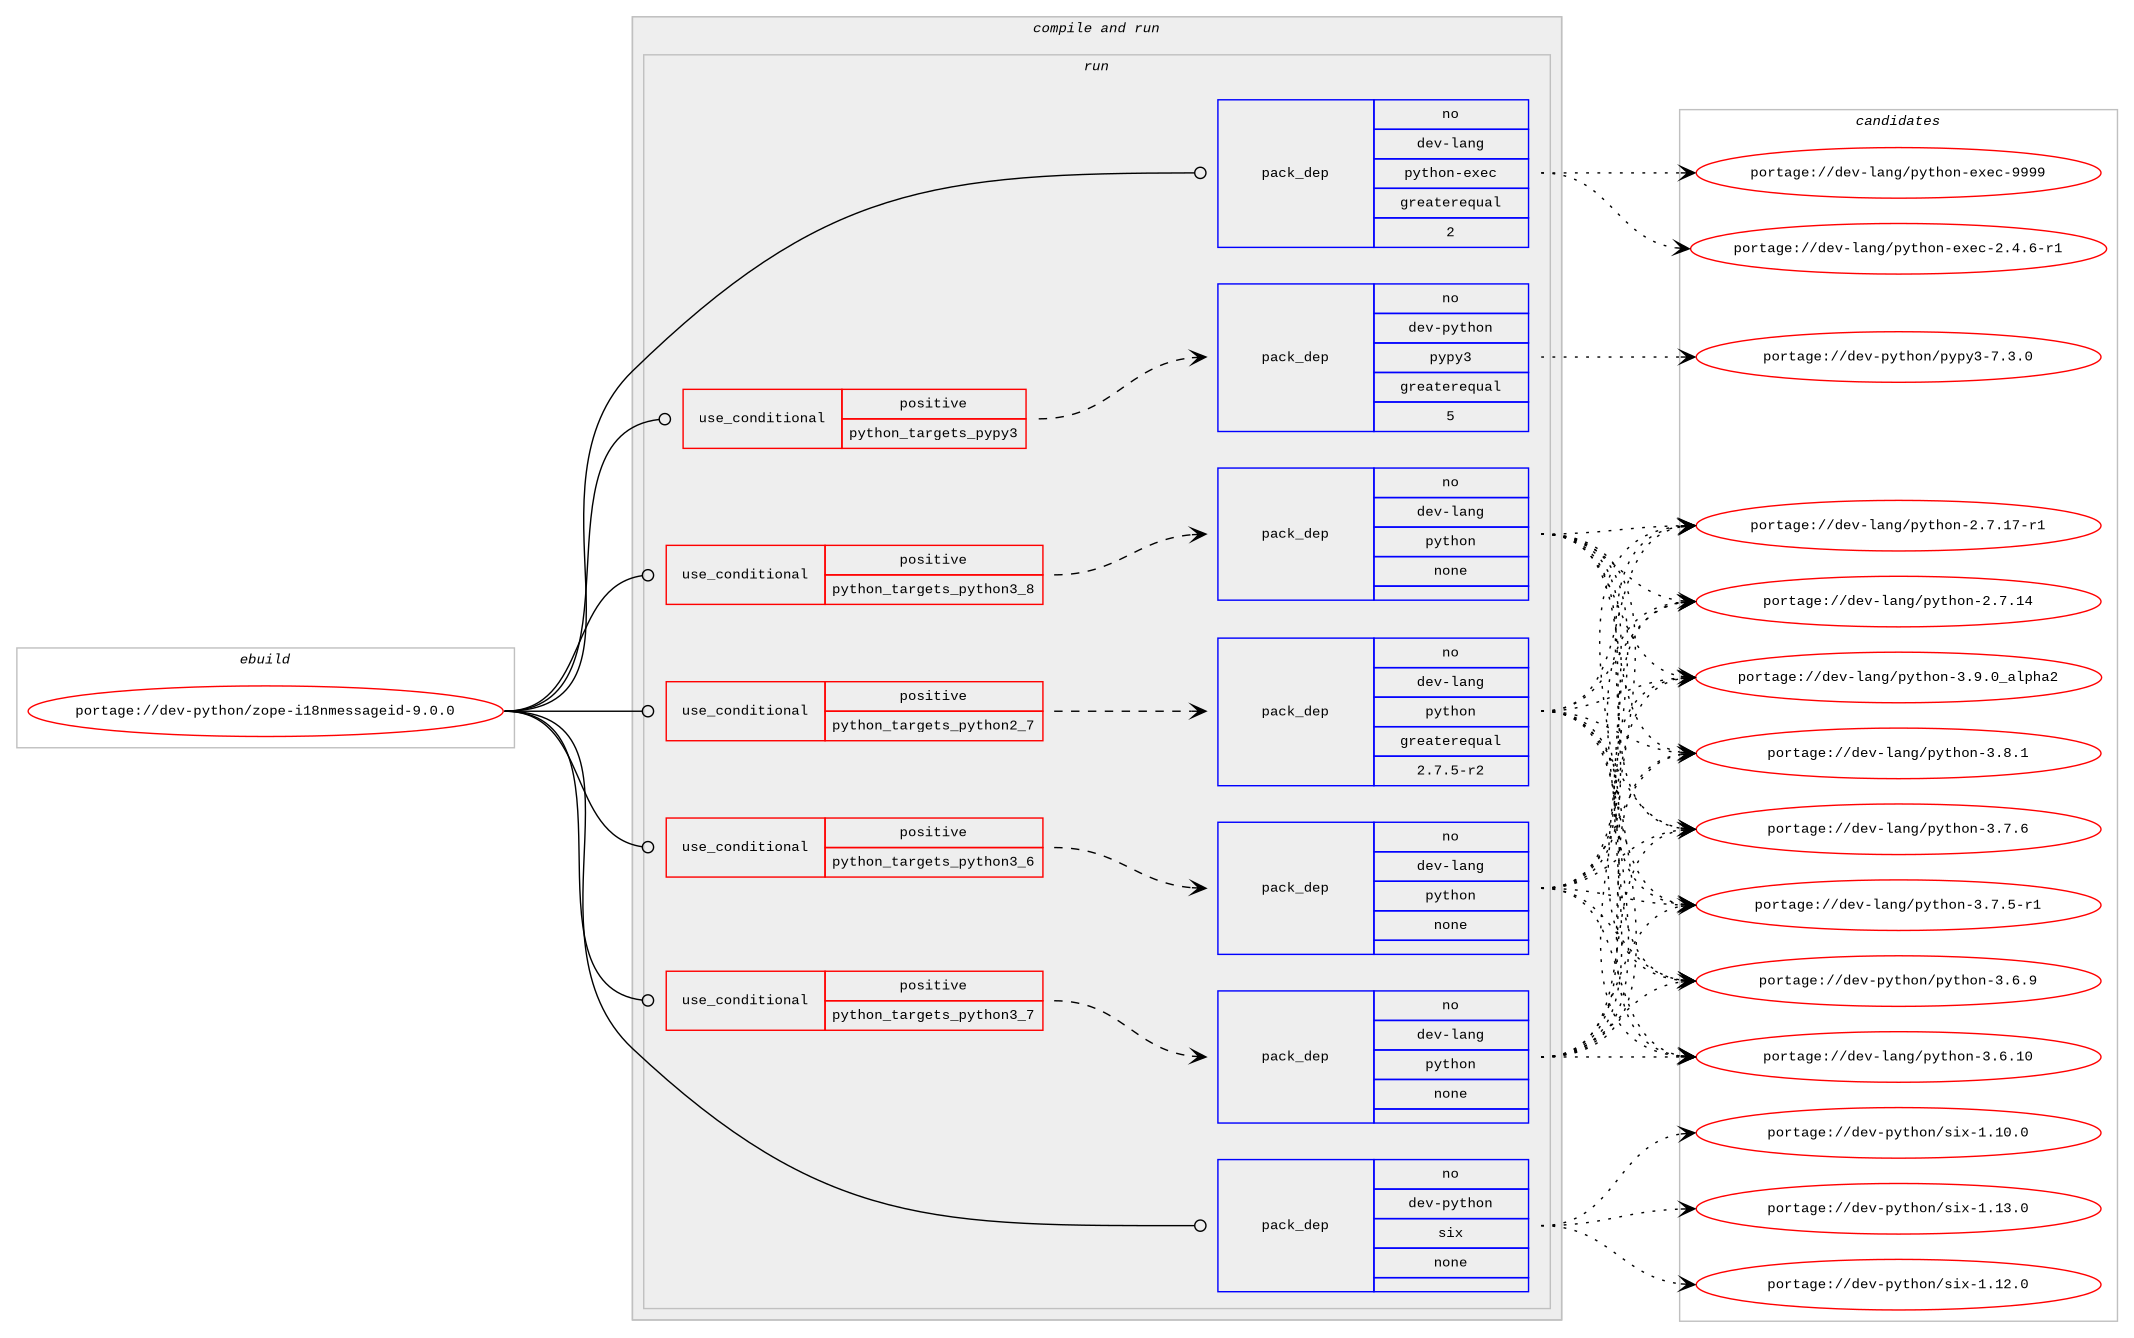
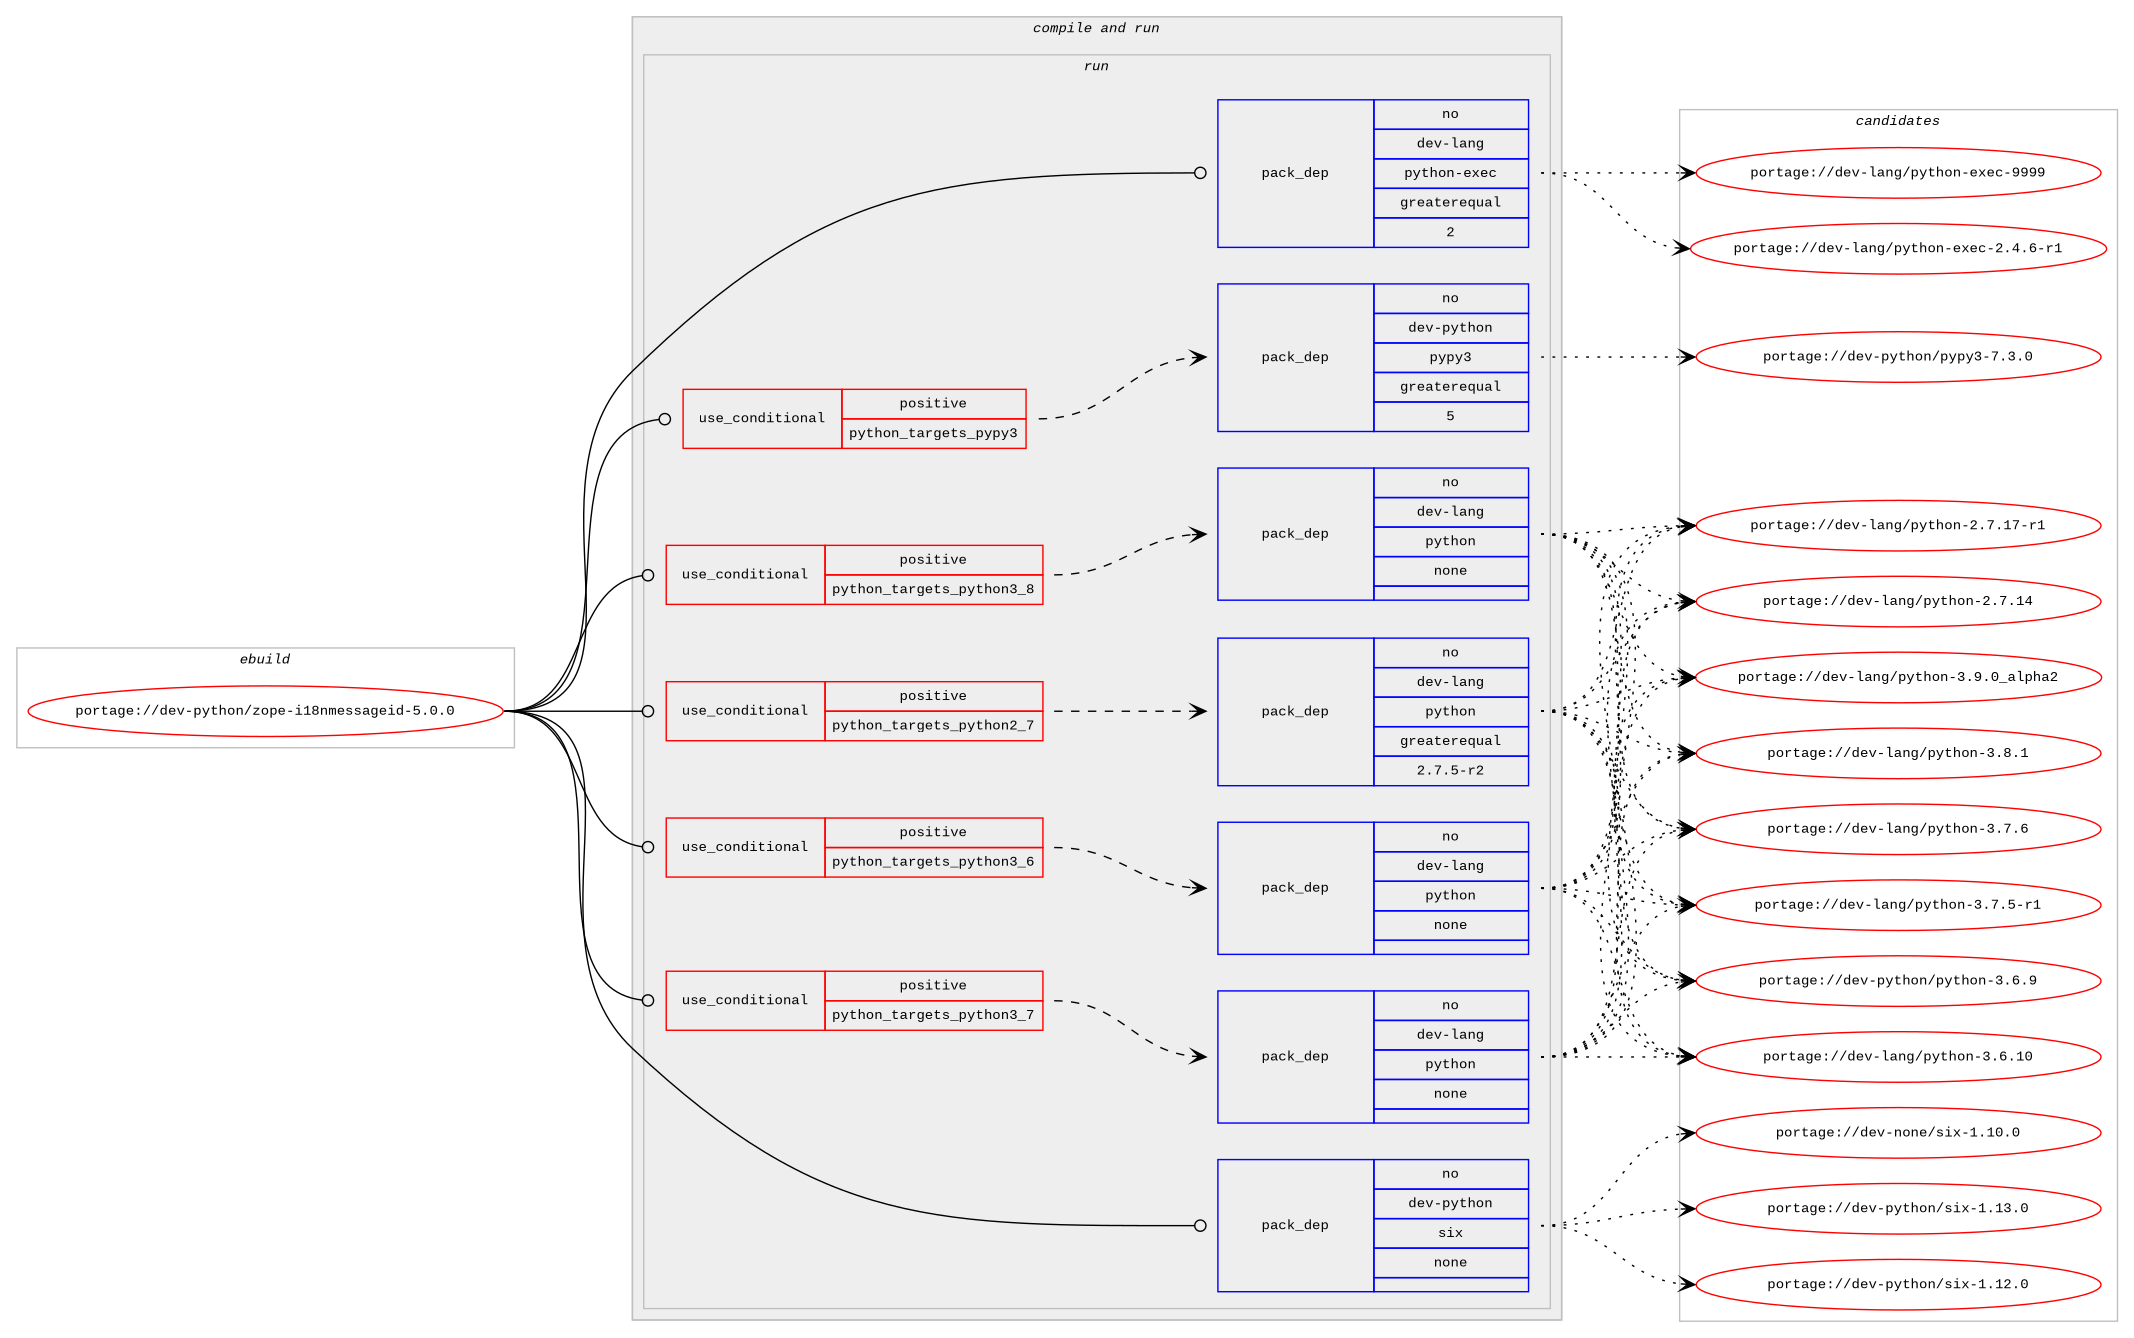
(266, 711) -> (266, 711)
(1899, 1133) -> (1899, 1133)
